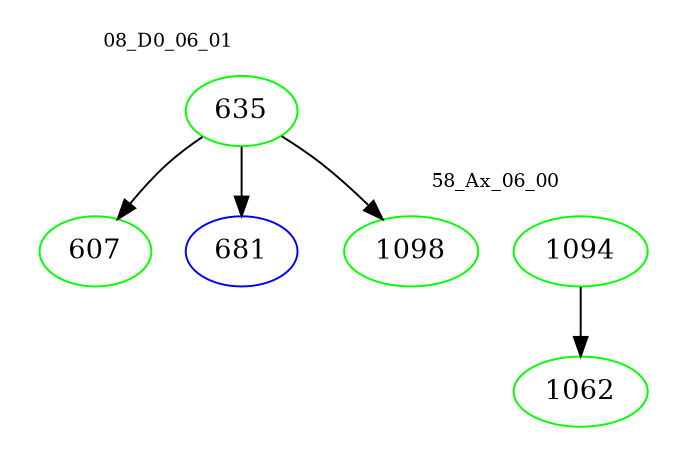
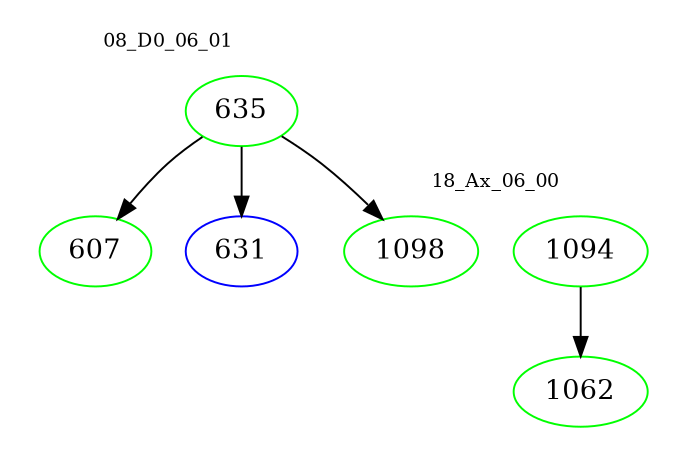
(496, 182) -> (496, 182)
(242, 251) -> (242, 251)
